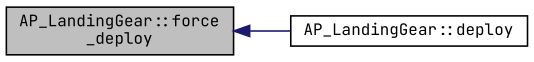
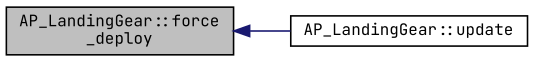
(409, 31) -> (409, 31)
